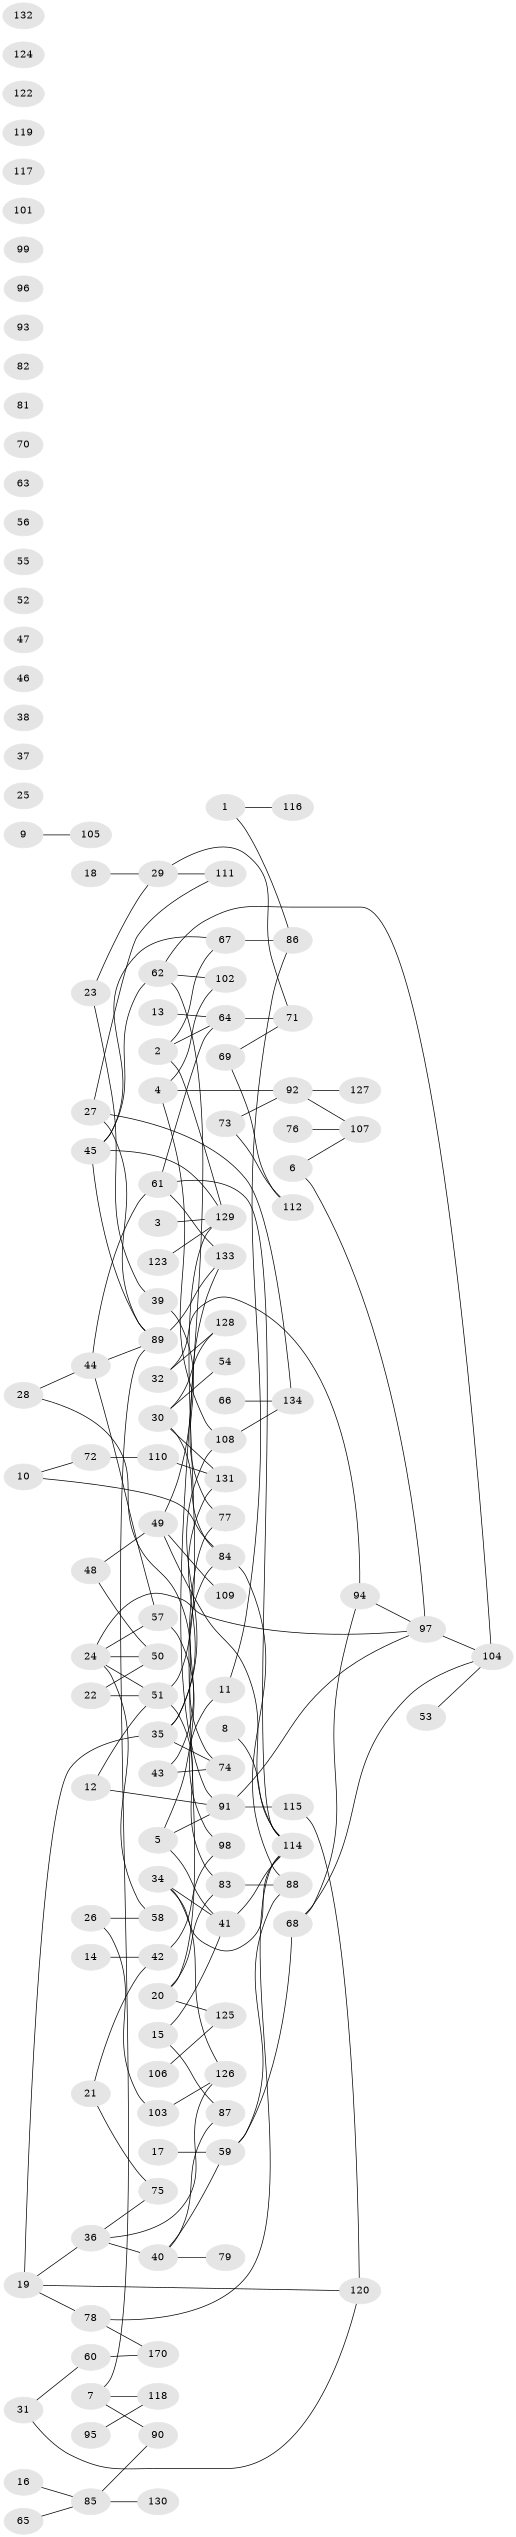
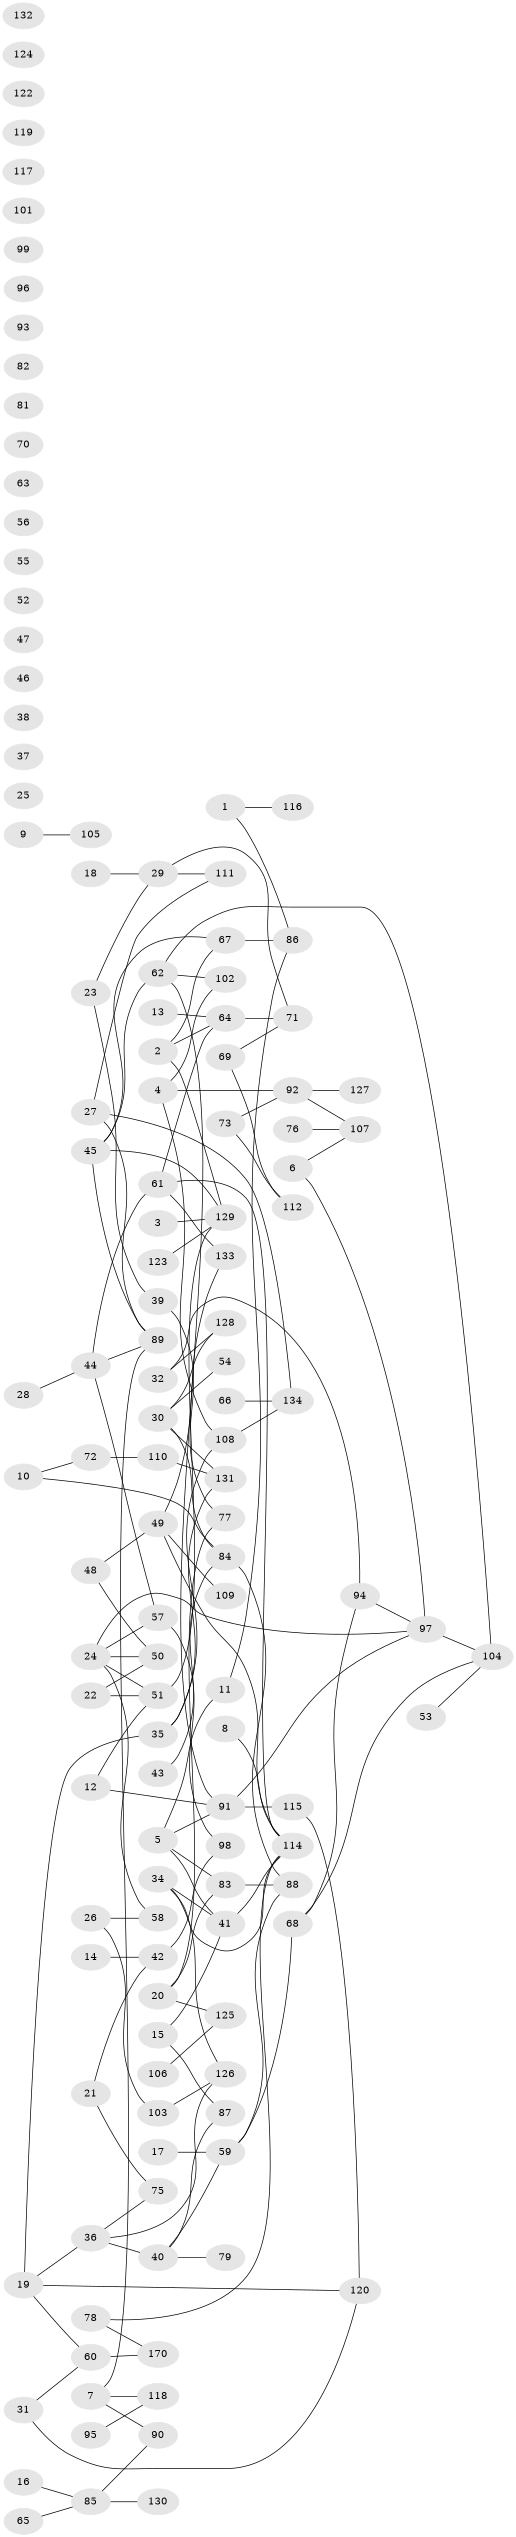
(186, 1311) -> none
(225, 1768) -> none
(192, 1790) -> (190, 1861)
(57, 2302) -> (56, 2322)
